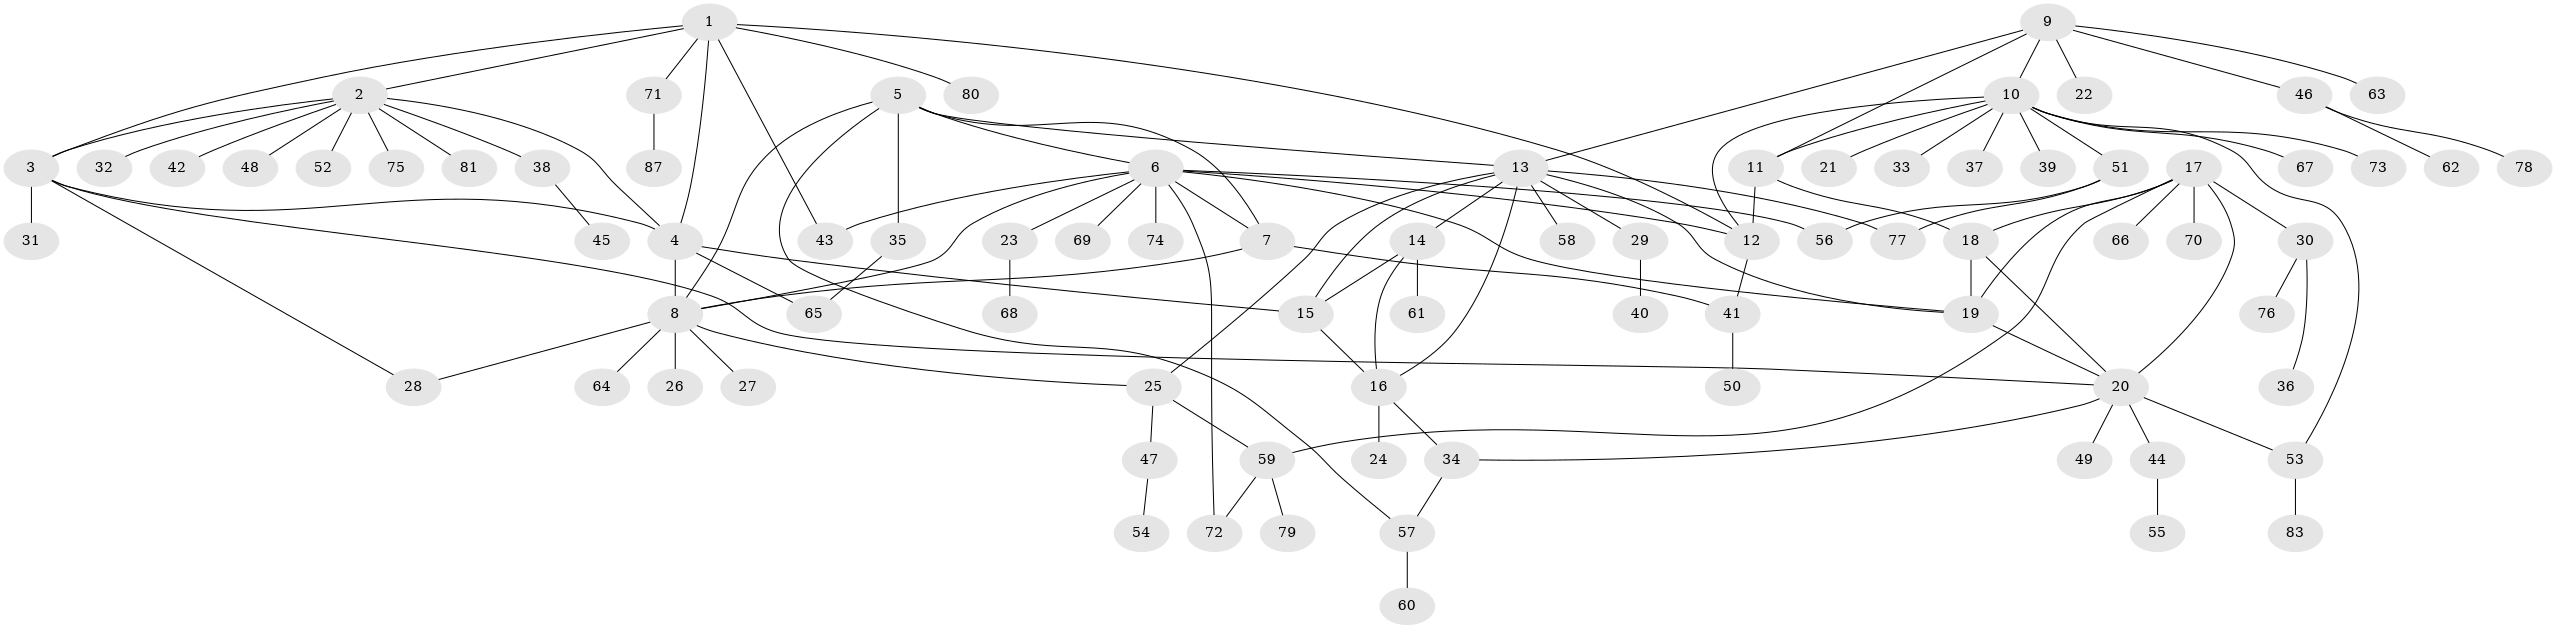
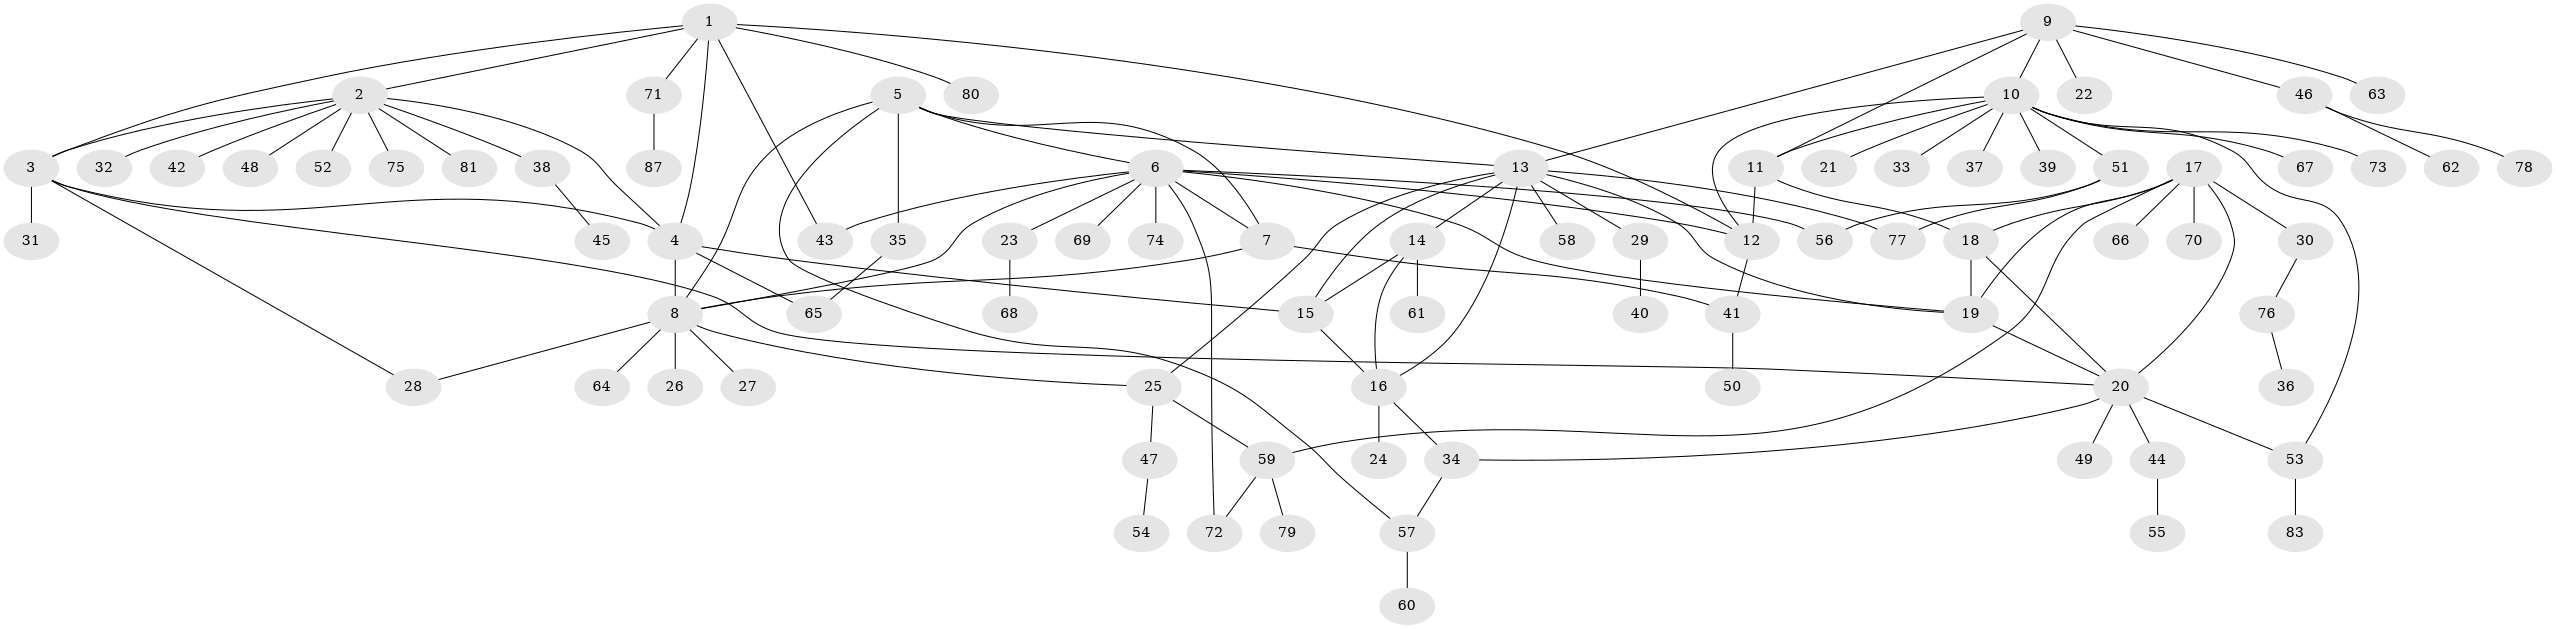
(2306, 315) -> (2277, 351)
